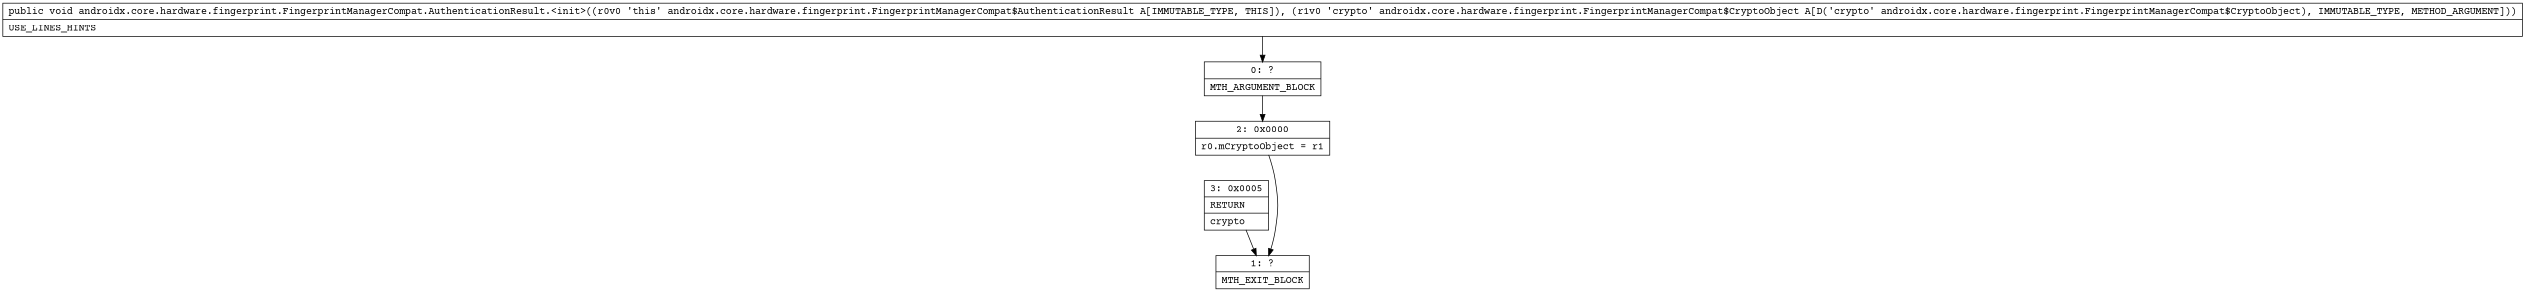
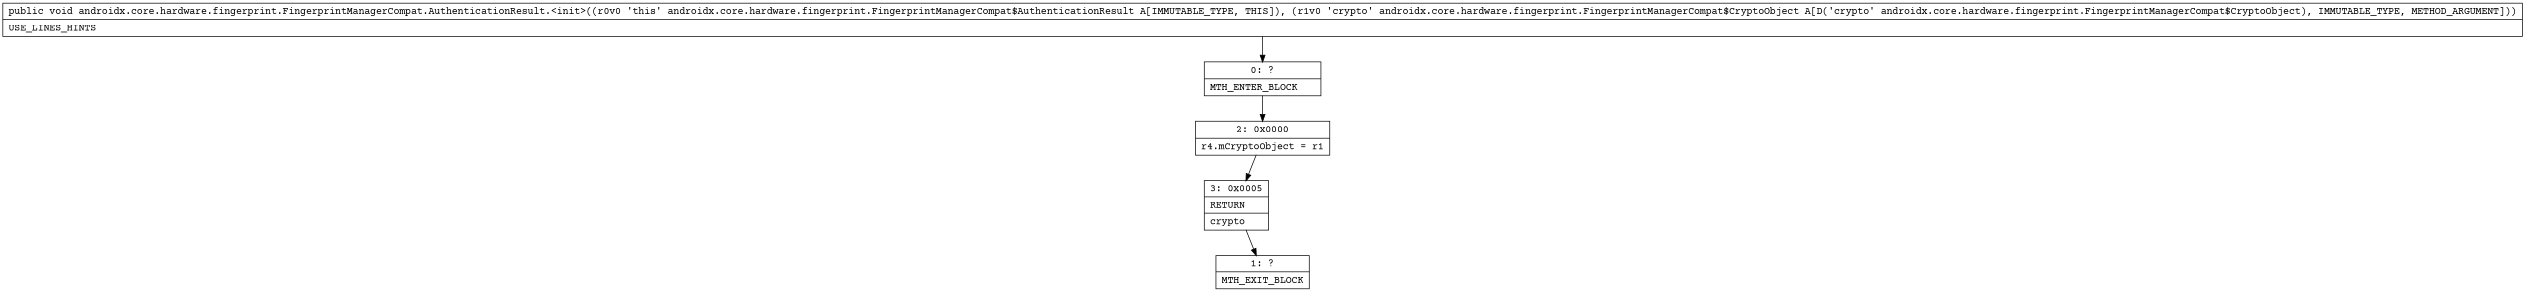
(1263, 87) -> (1254, 87)
(1263, 146) -> (1263, 146)
(1278, 202) -> (1252, 165)
